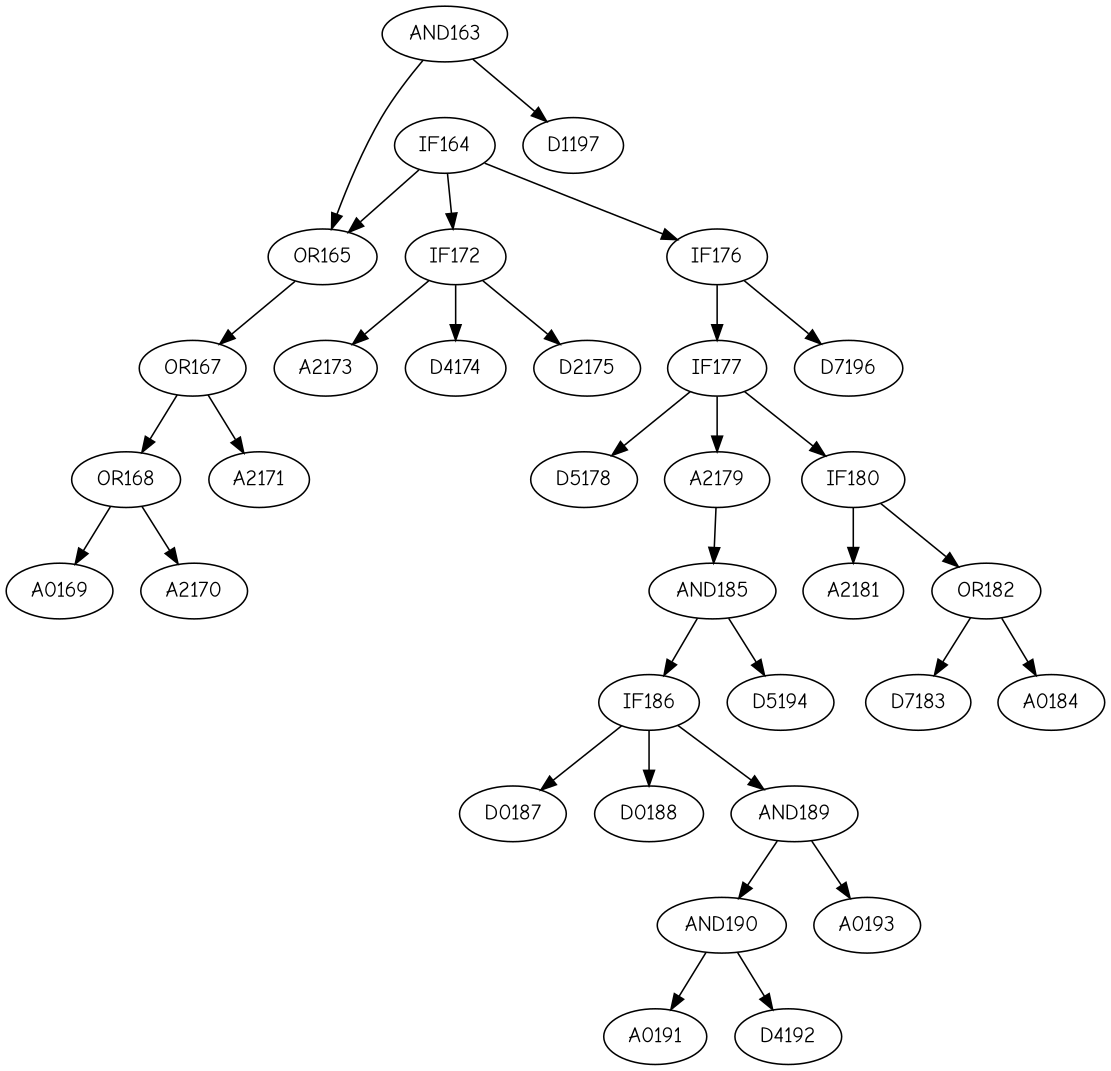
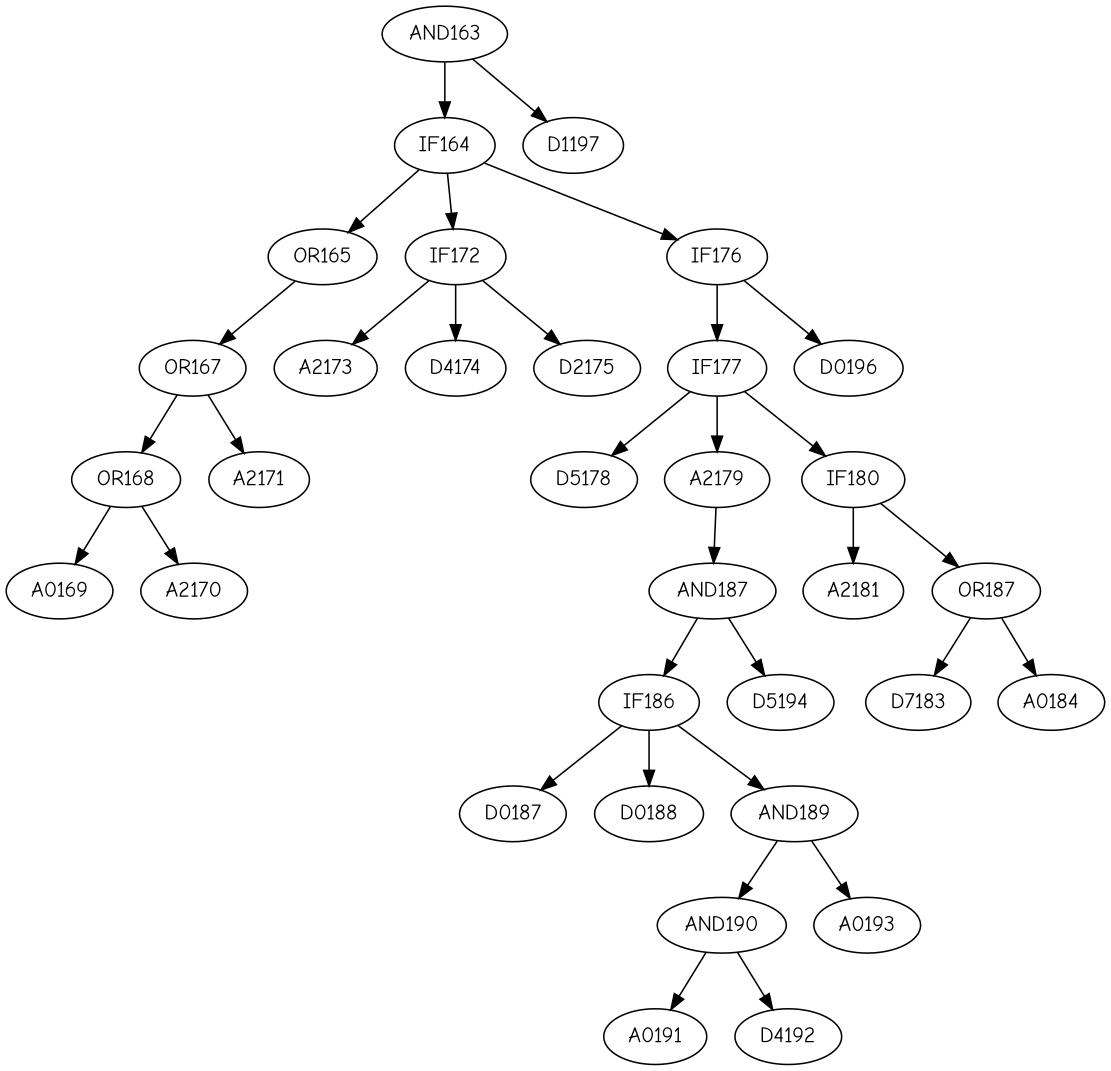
(373, 133) -> (445, 82)
(849, 368) -> (849, 368)
(712, 591) -> (712, 591)
(986, 591) -> (986, 591)
